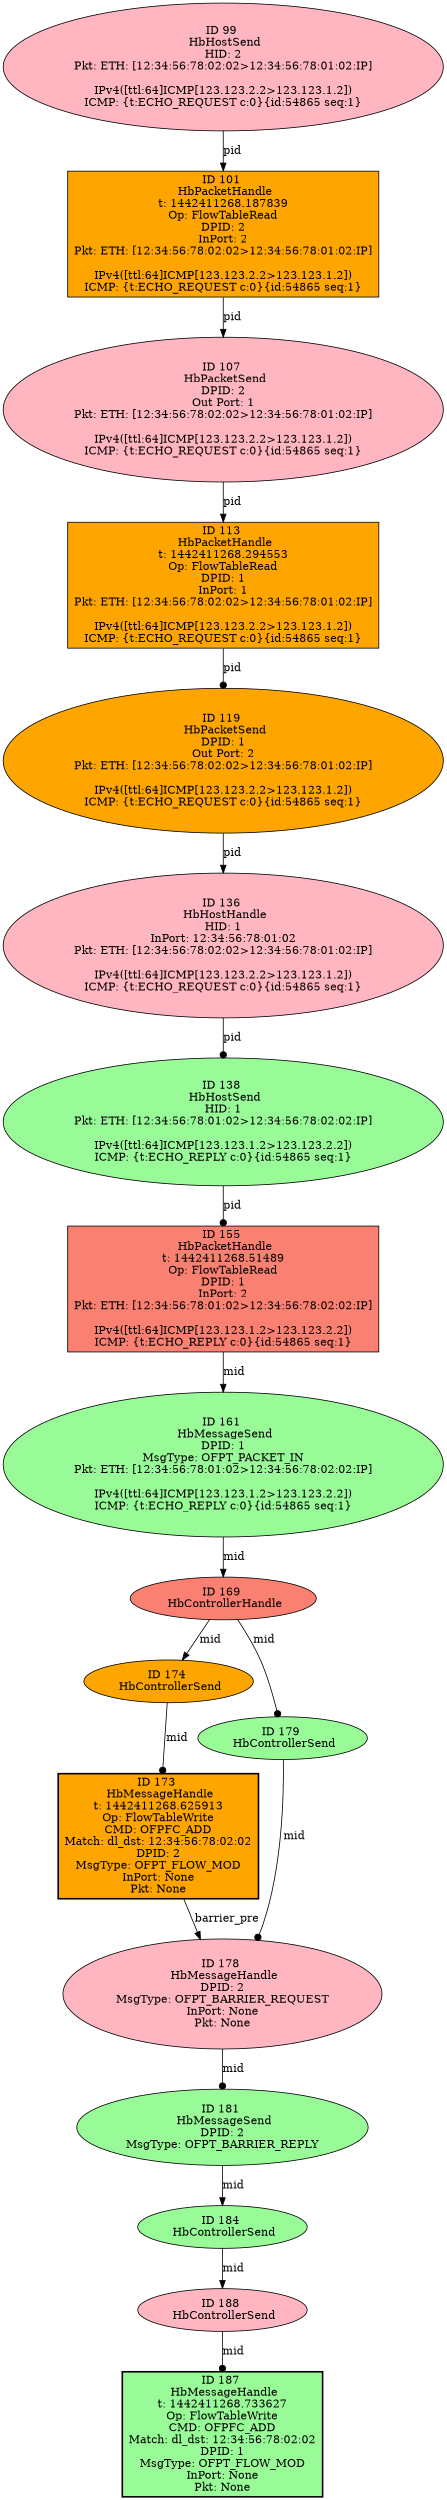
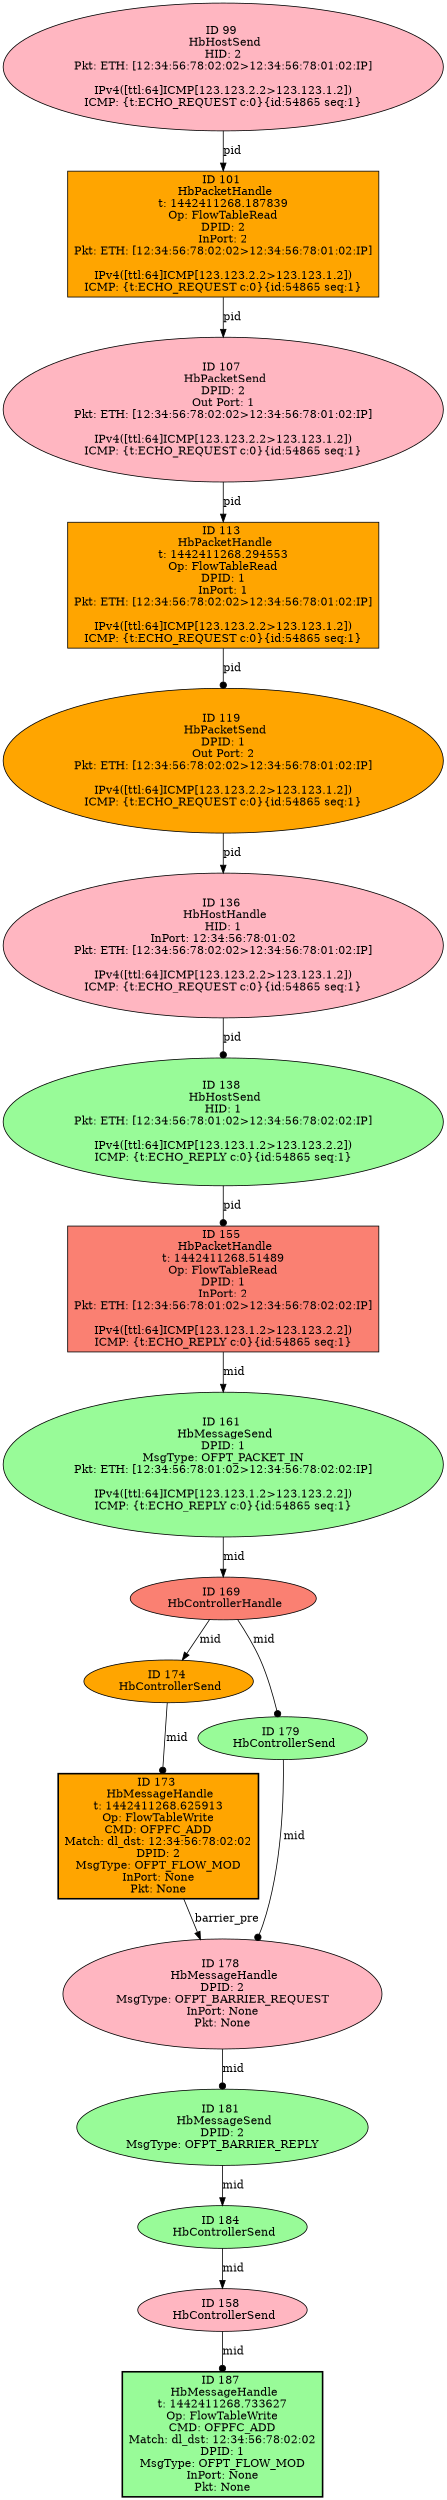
(222, 2310) -> (222, 2310)
